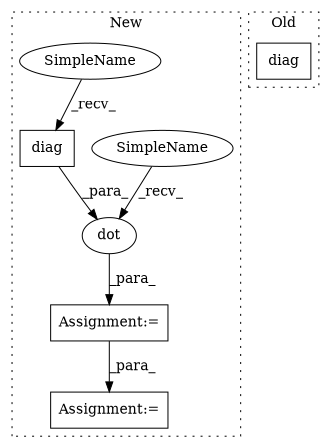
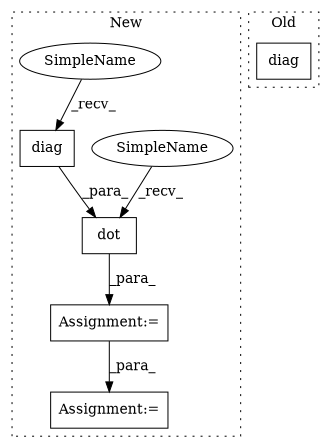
(109, 236) -> (109, 236)
